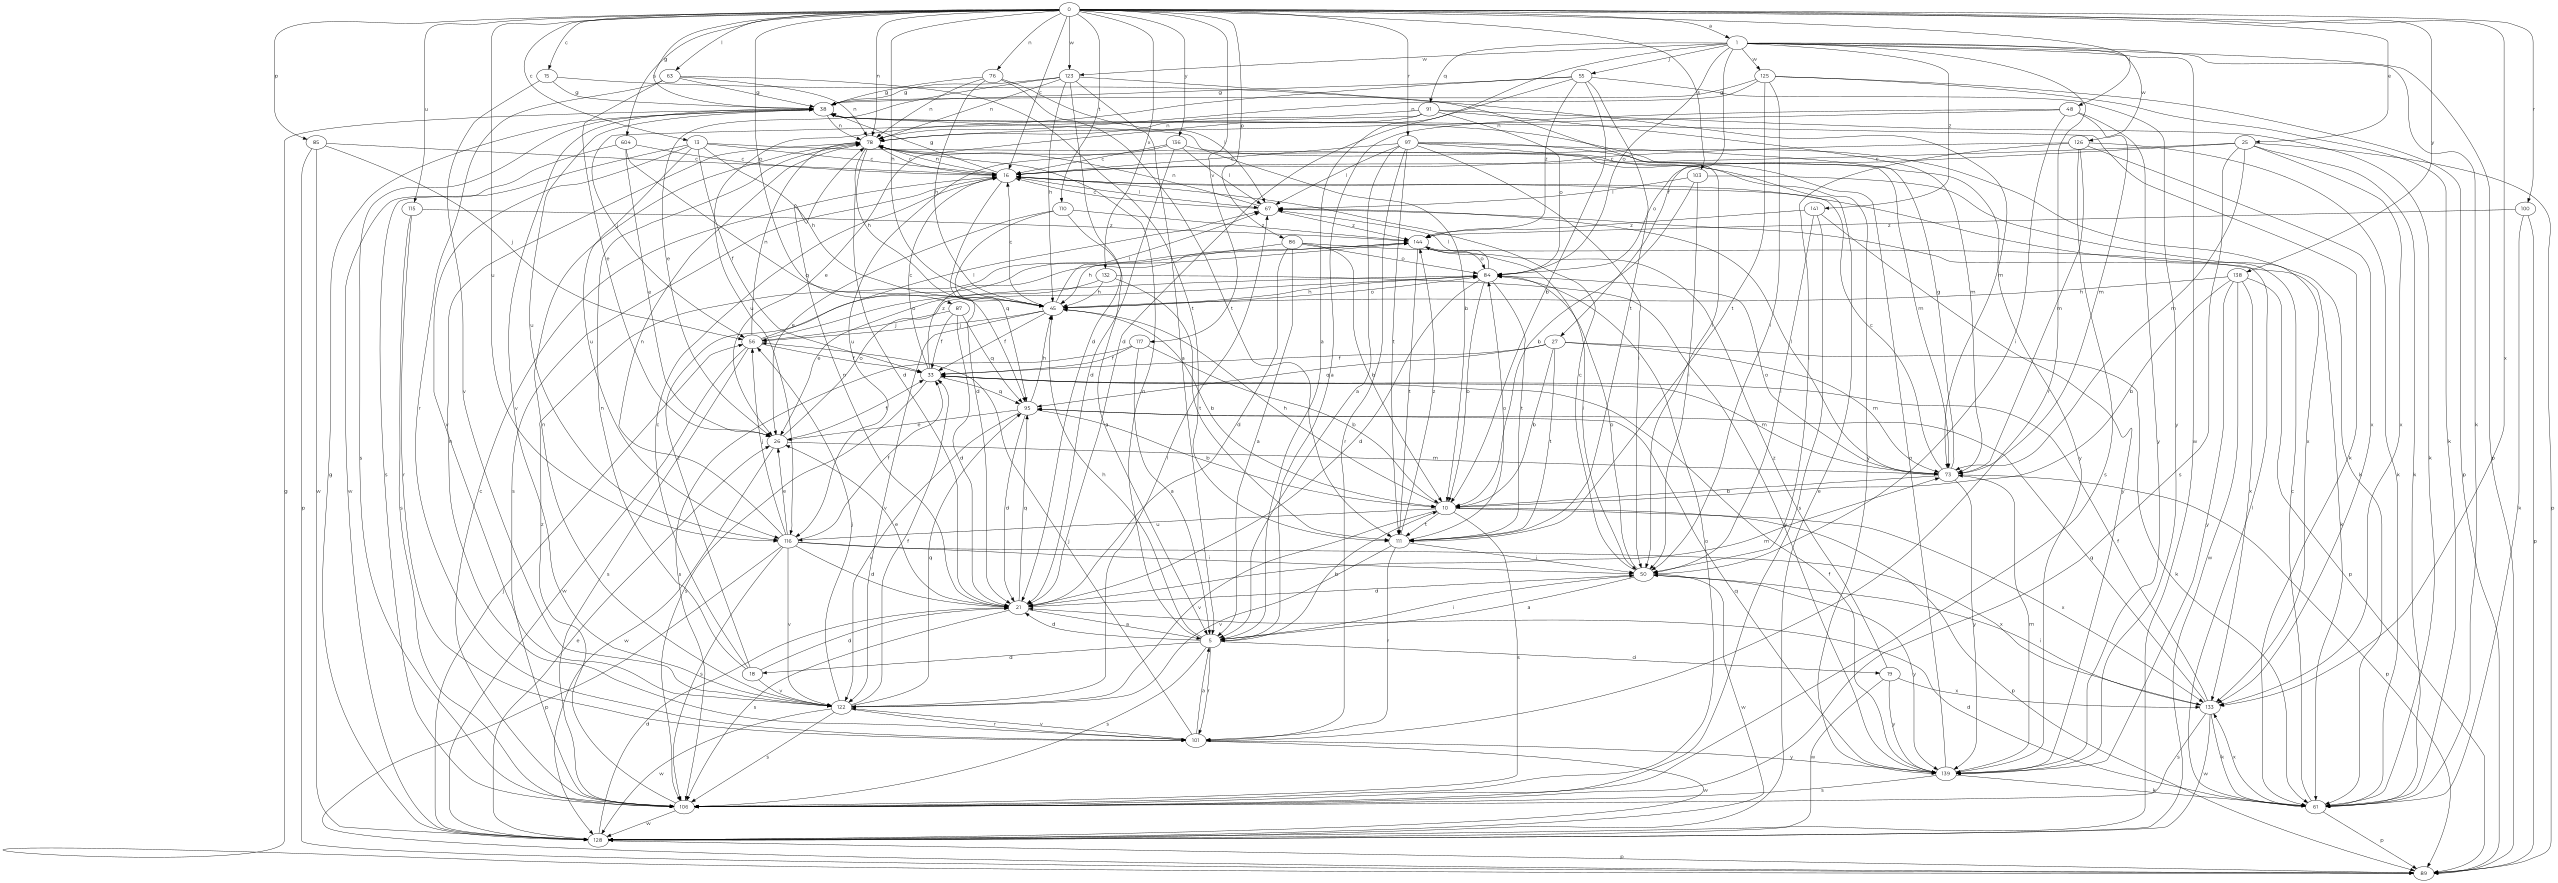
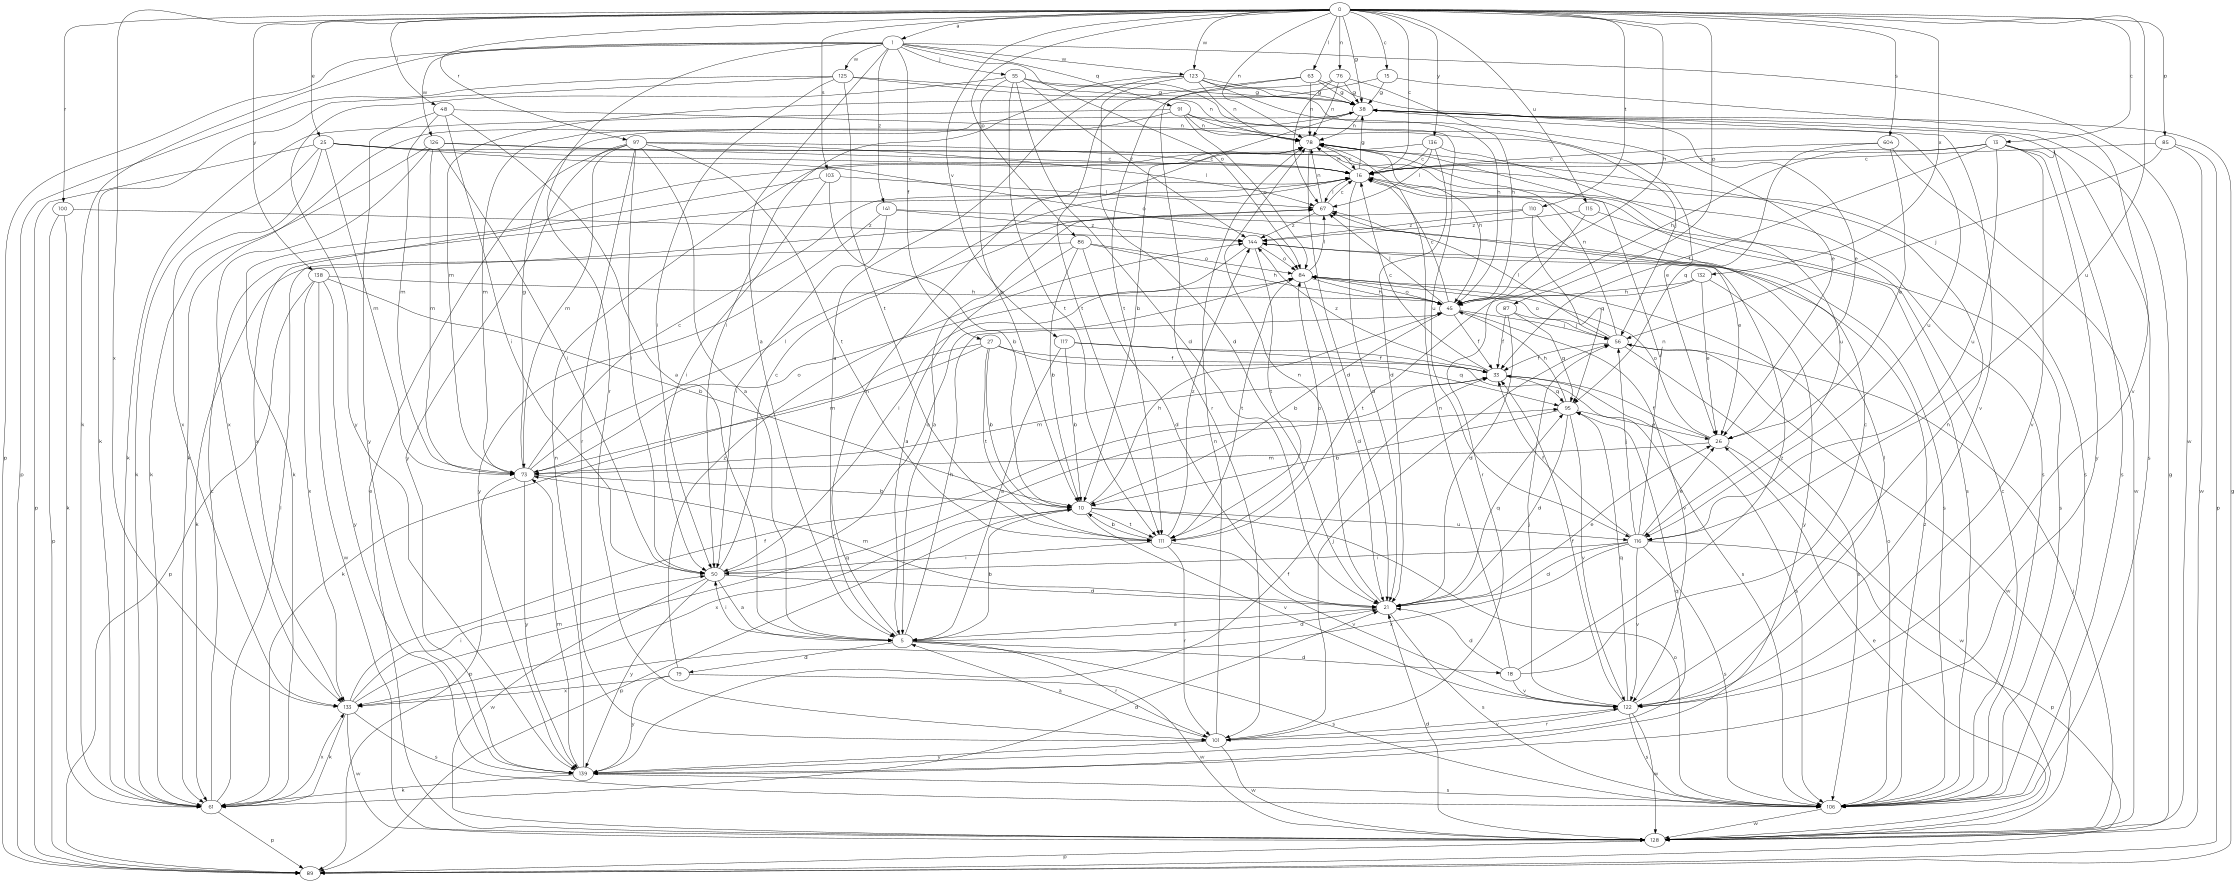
(1466, 395) -> (1120, 531)
(1518, 658) -> (1676, 658)
